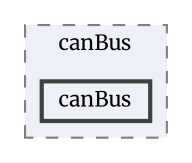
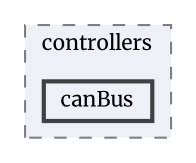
(96, 45) -> (98, 45)
